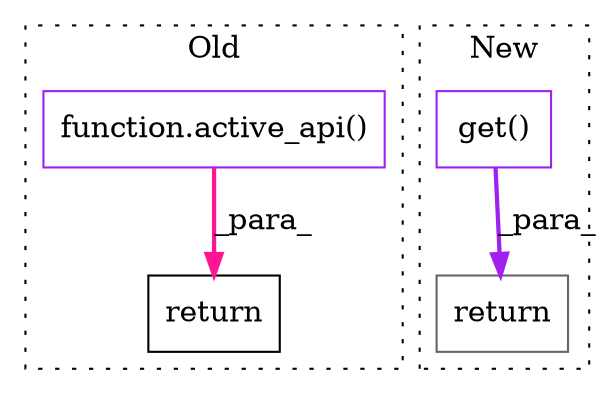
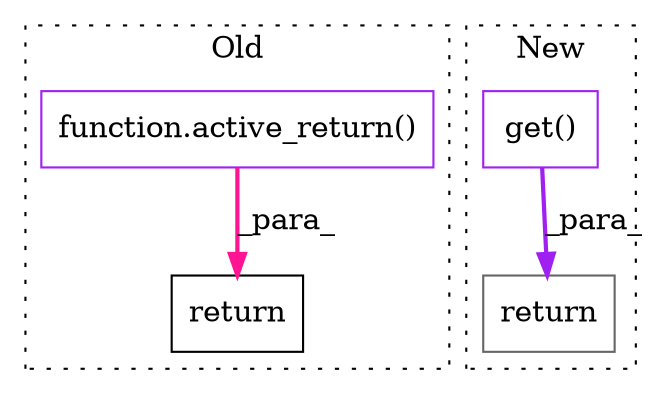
(214, 129) -> (237, 129)
